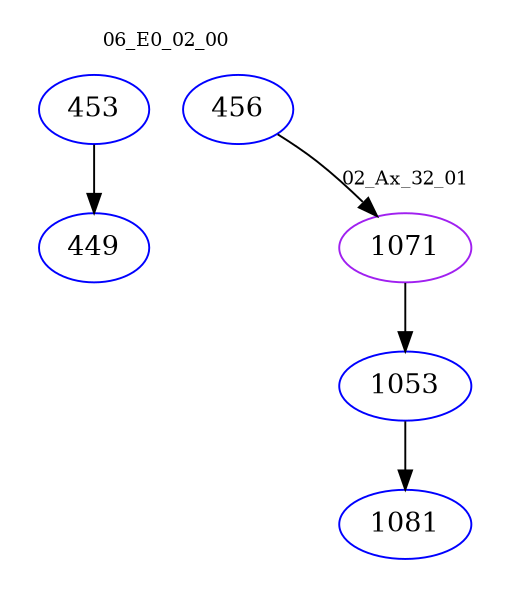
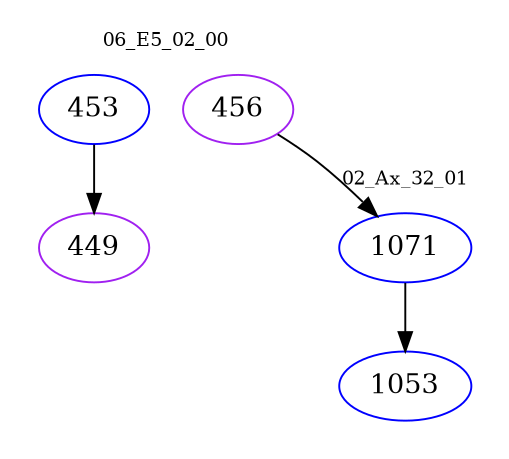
(166, 41) -> (166, 41)
(238, 109) -> (238, 109)
(94, 248) -> (94, 248)
(405, 248) -> (405, 248)
(405, 524) -> none
